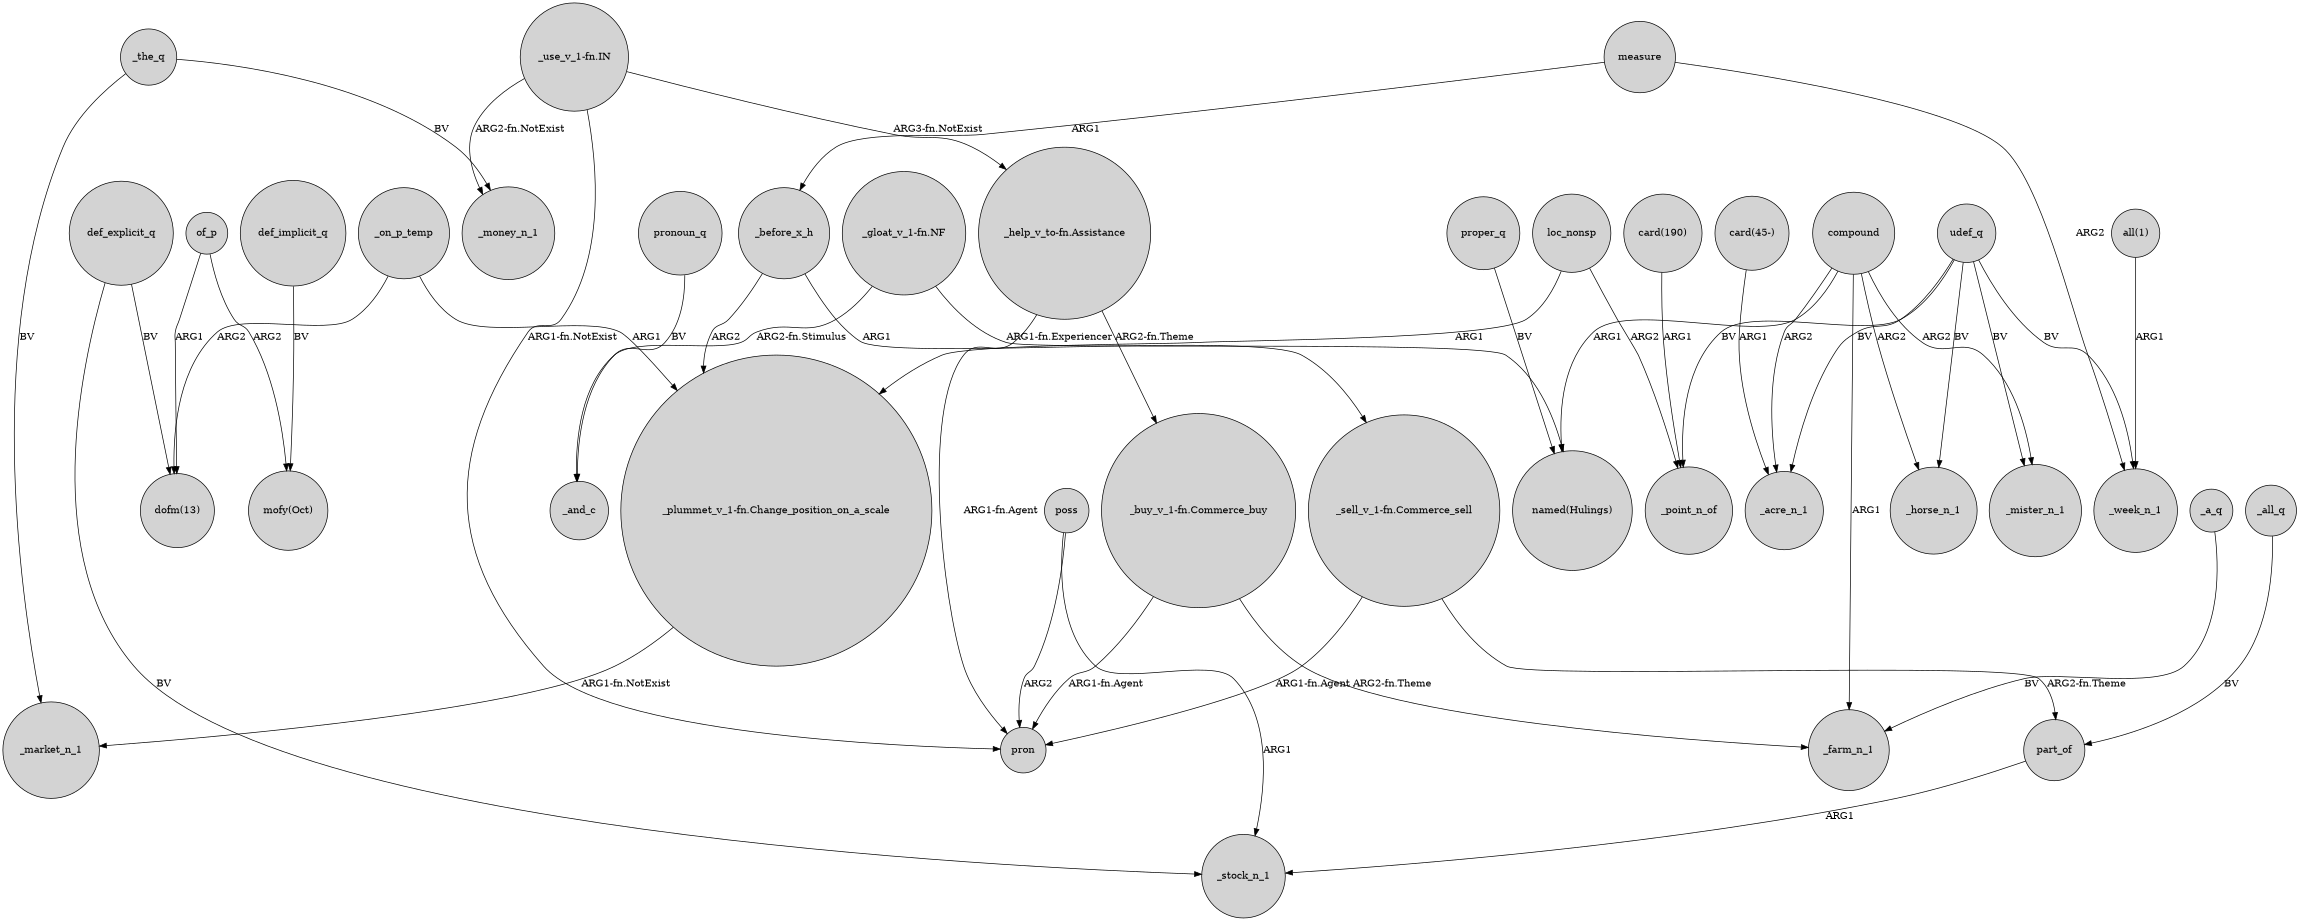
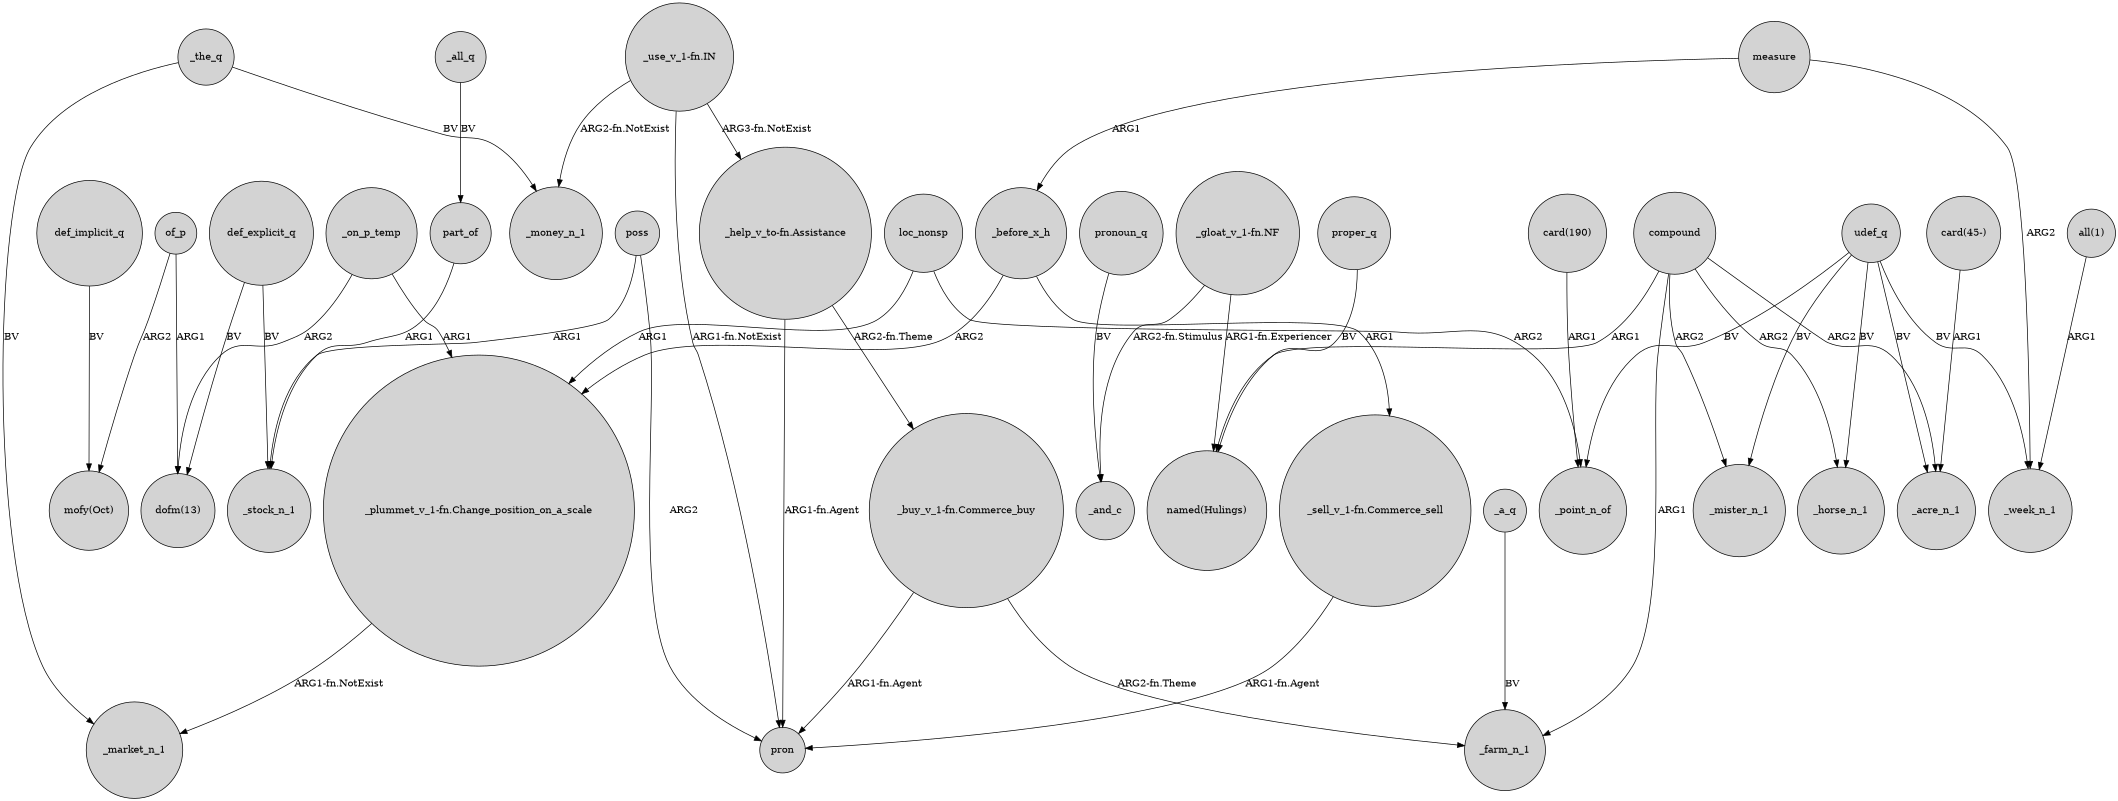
(1745, 671) -> none
